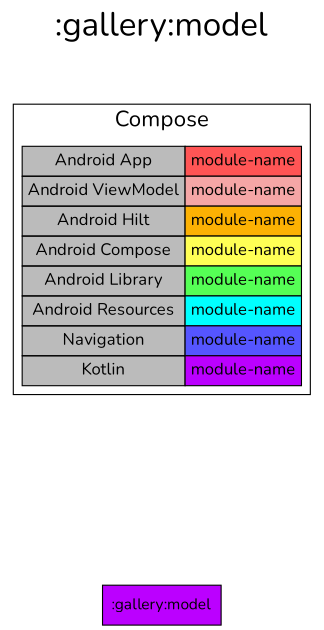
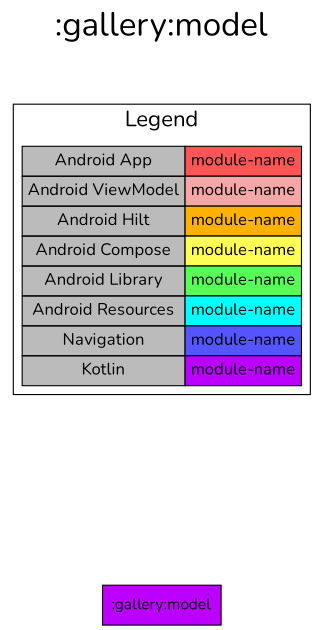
(162, 121) -> (162, 121)
